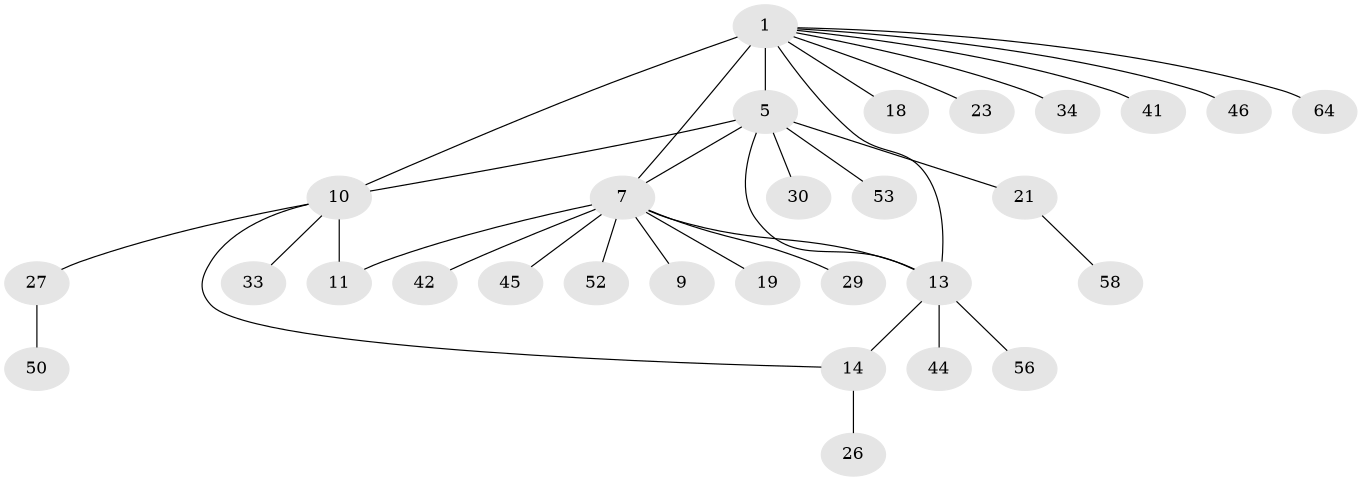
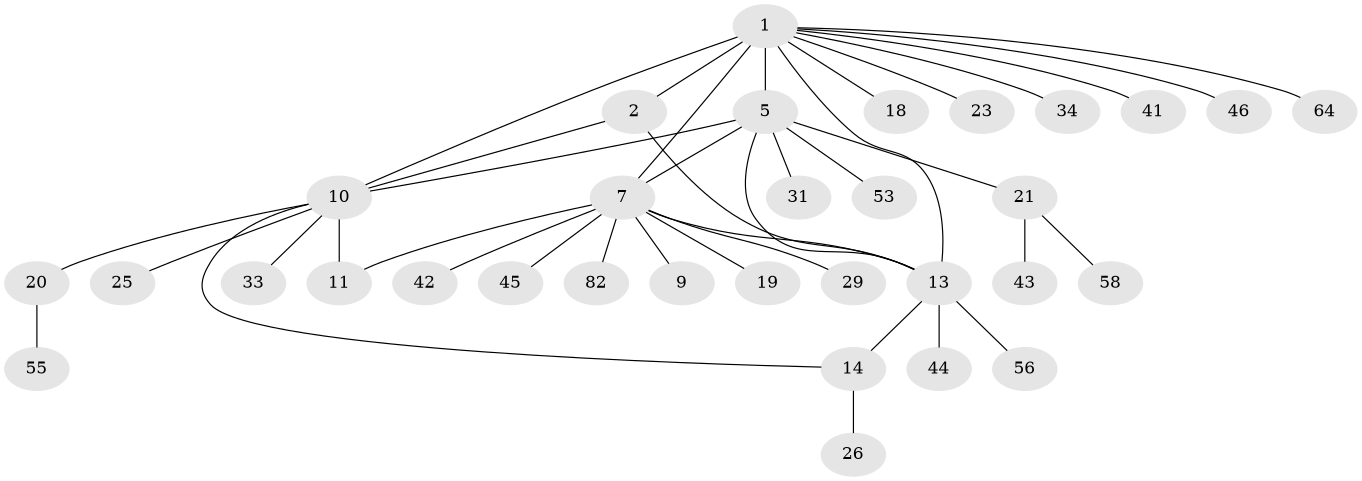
none -> (634, 112)
(799, 198) -> (799, 198)
(37, 283) -> (37, 283)
none -> (123, 283)
(596, 283) -> (596, 283)
none -> (1025, 283)
(37, 369) -> (37, 369)
